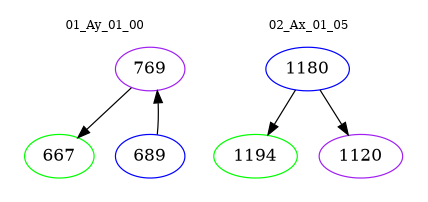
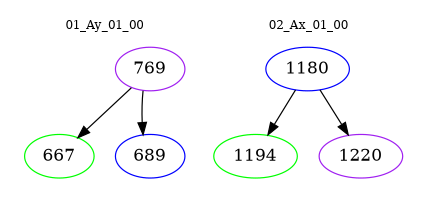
(309, 26) -> (309, 26)
(158, 119) -> (142, 107)
(361, 156) -> (361, 156)
